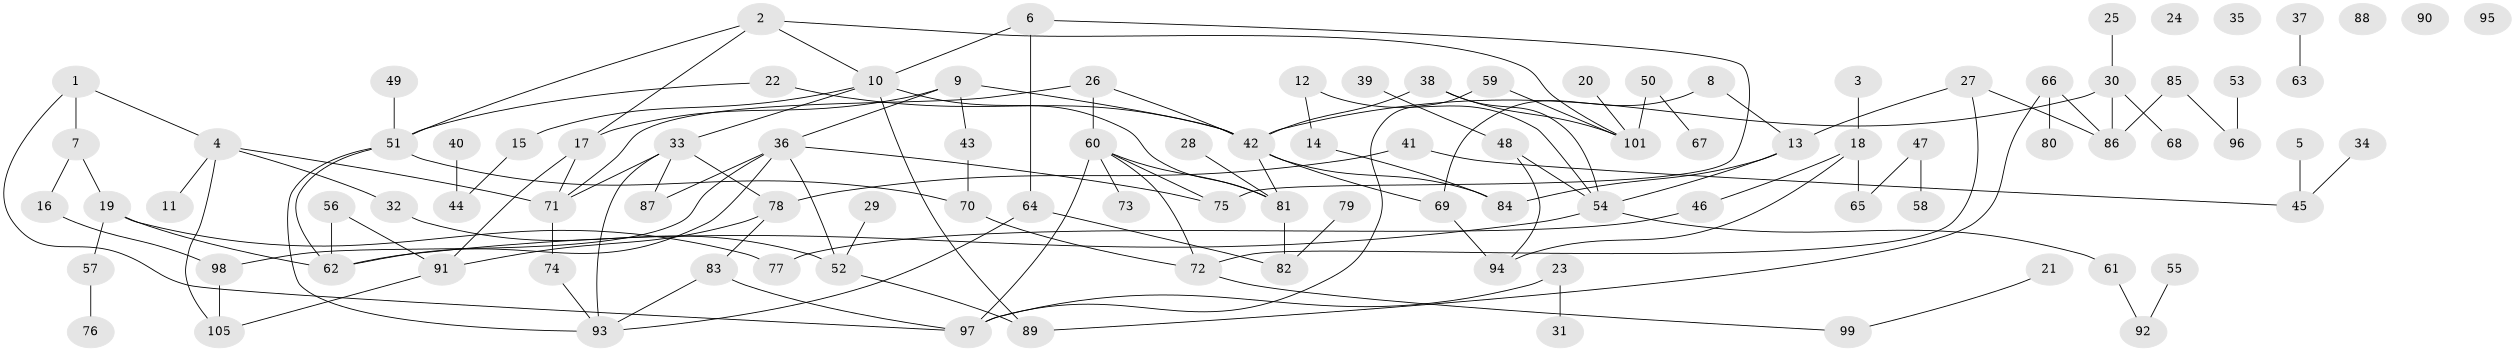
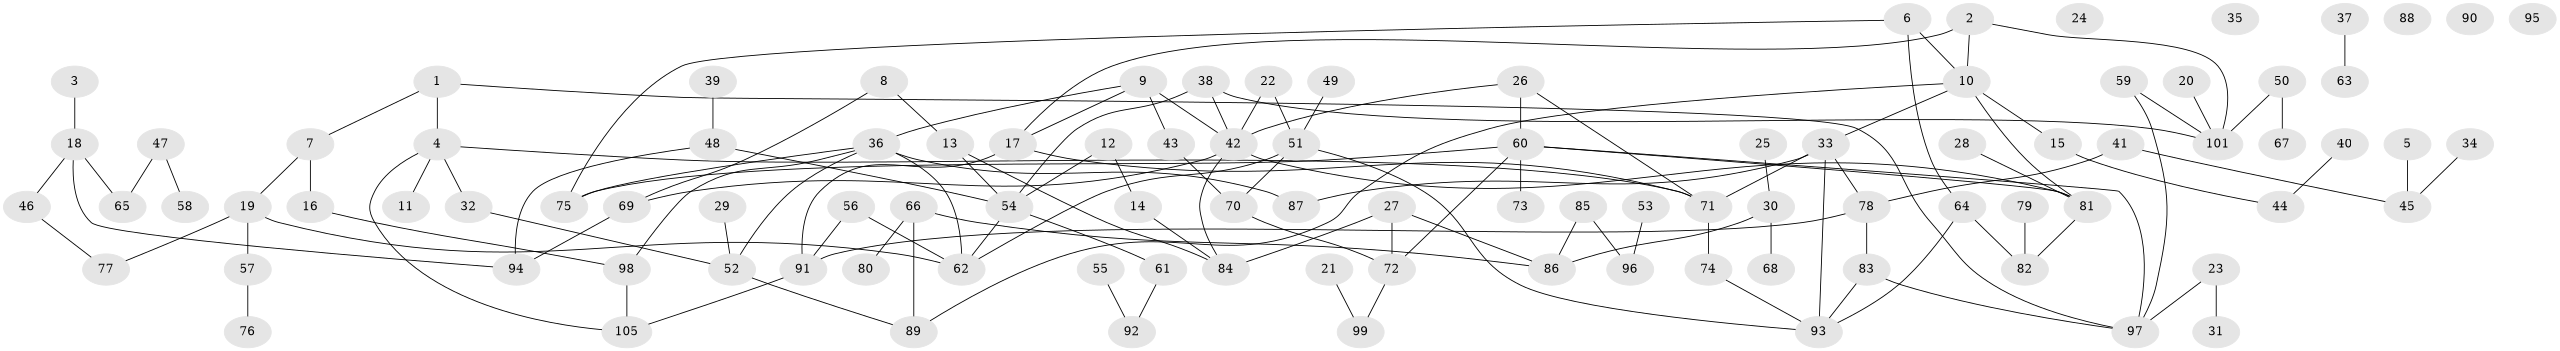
(575, 76) -> none
(1880, 110) -> (1322, 235)
(1682, 113) -> none
